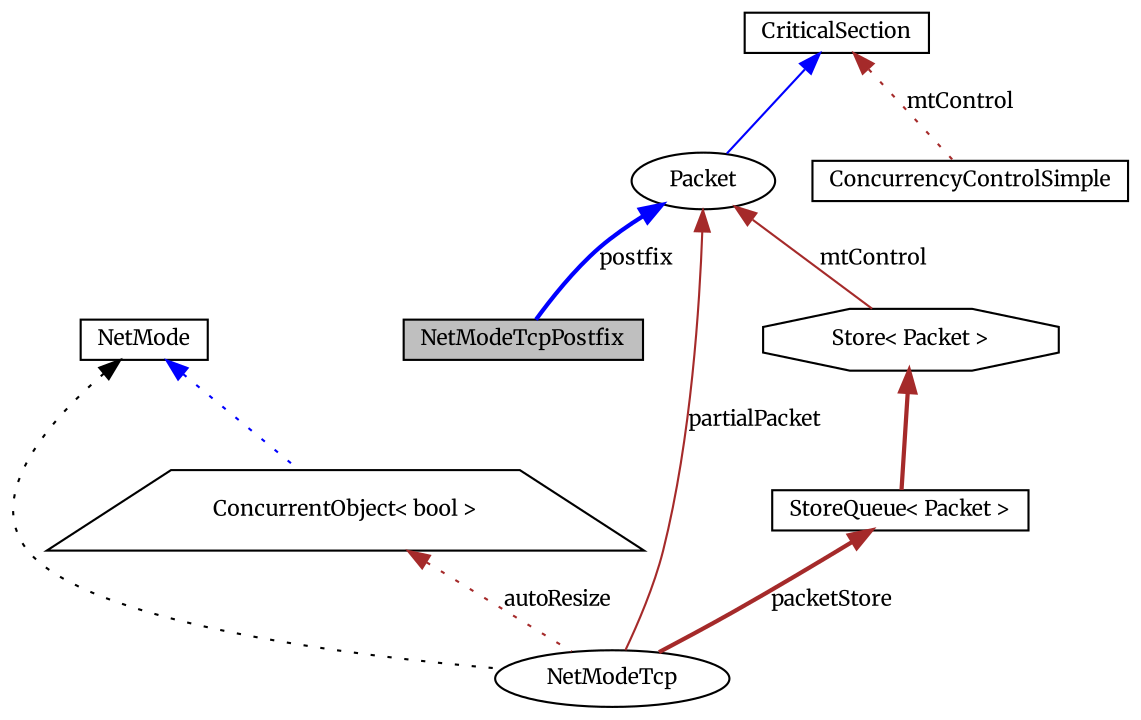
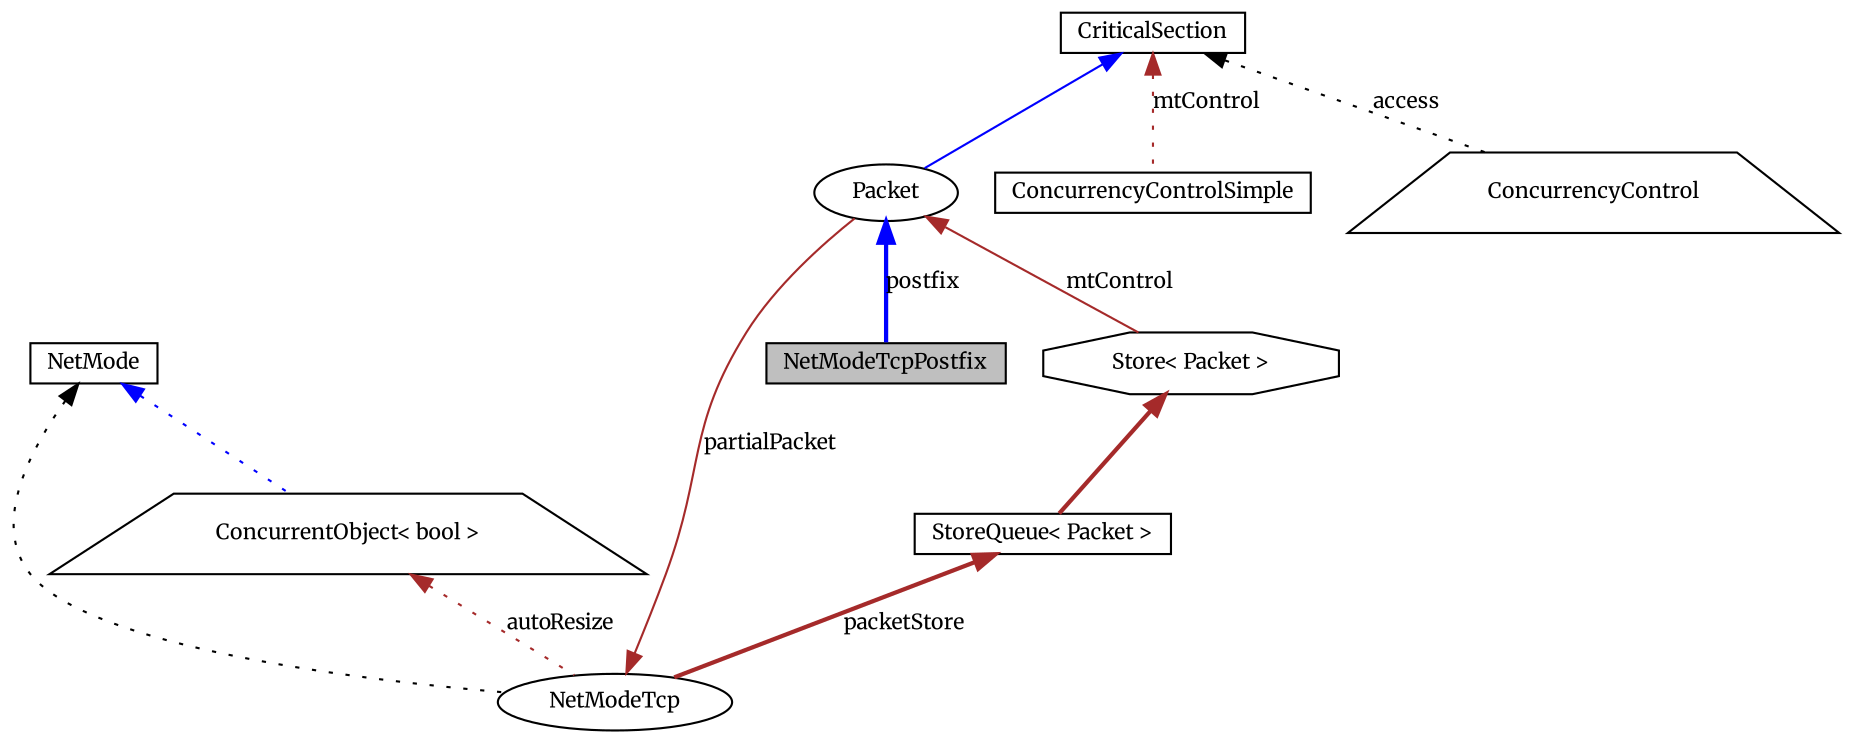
none -> (1594, 193)
(683, 445) -> (708, 415)
